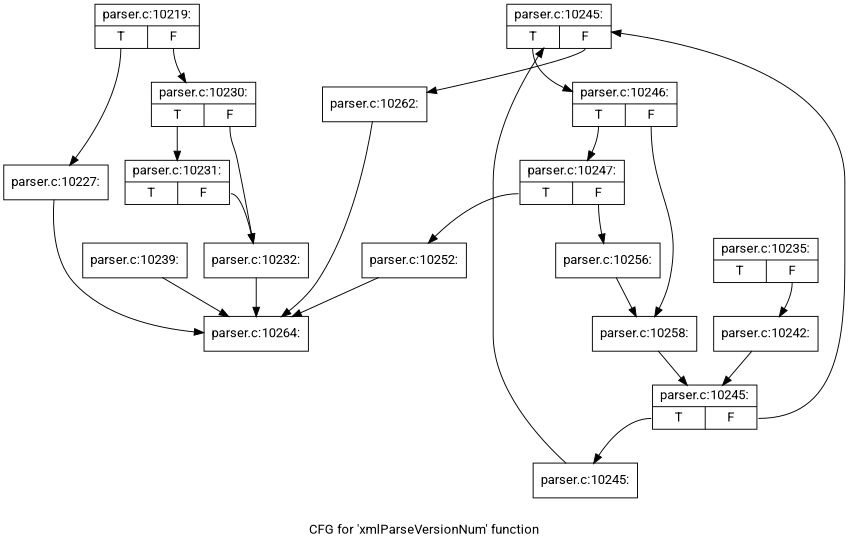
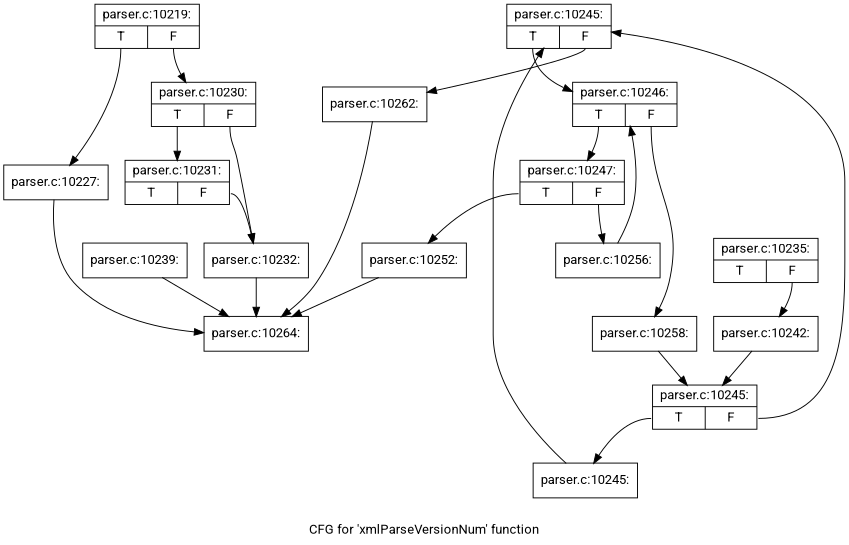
(624, 293) -> (635, 191)
